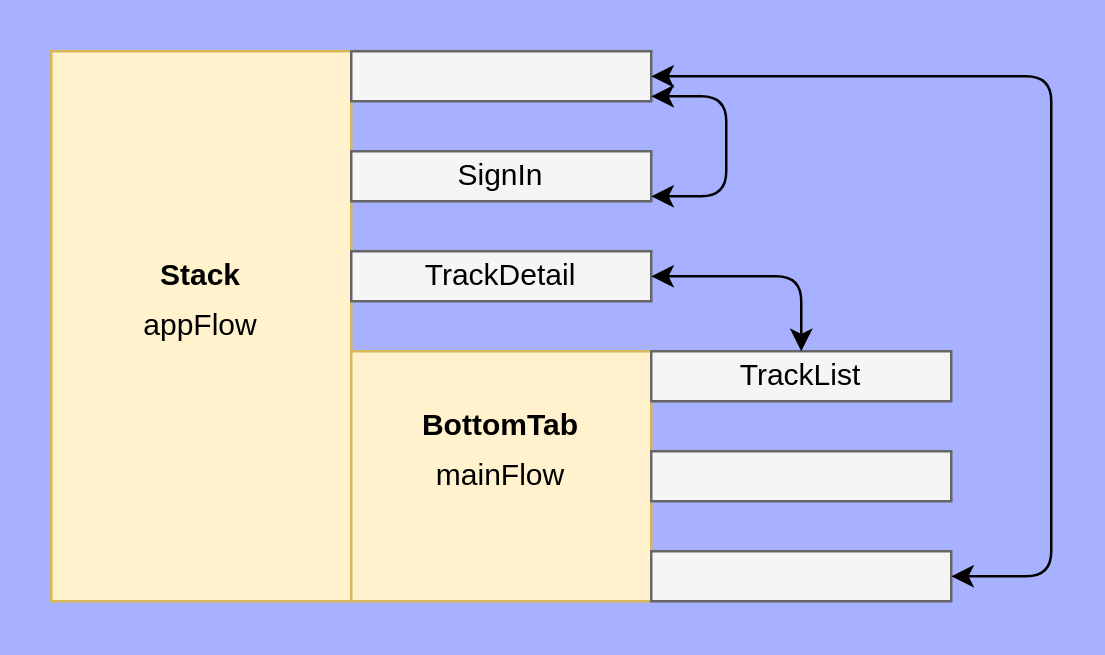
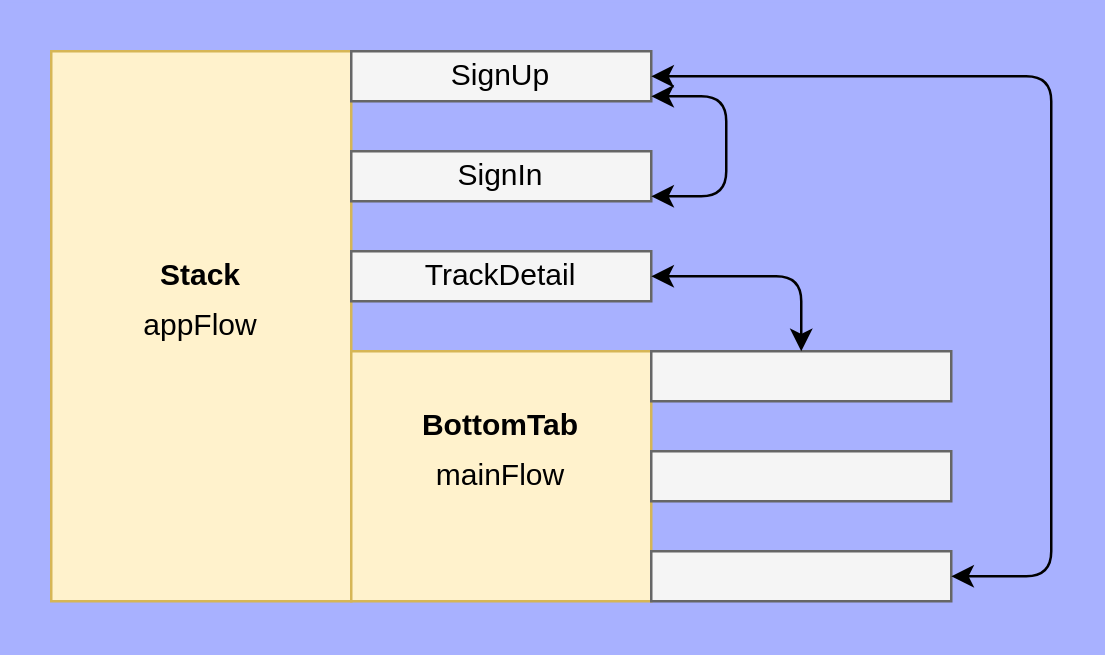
none -> (501, 76)
(801, 376) -> none
